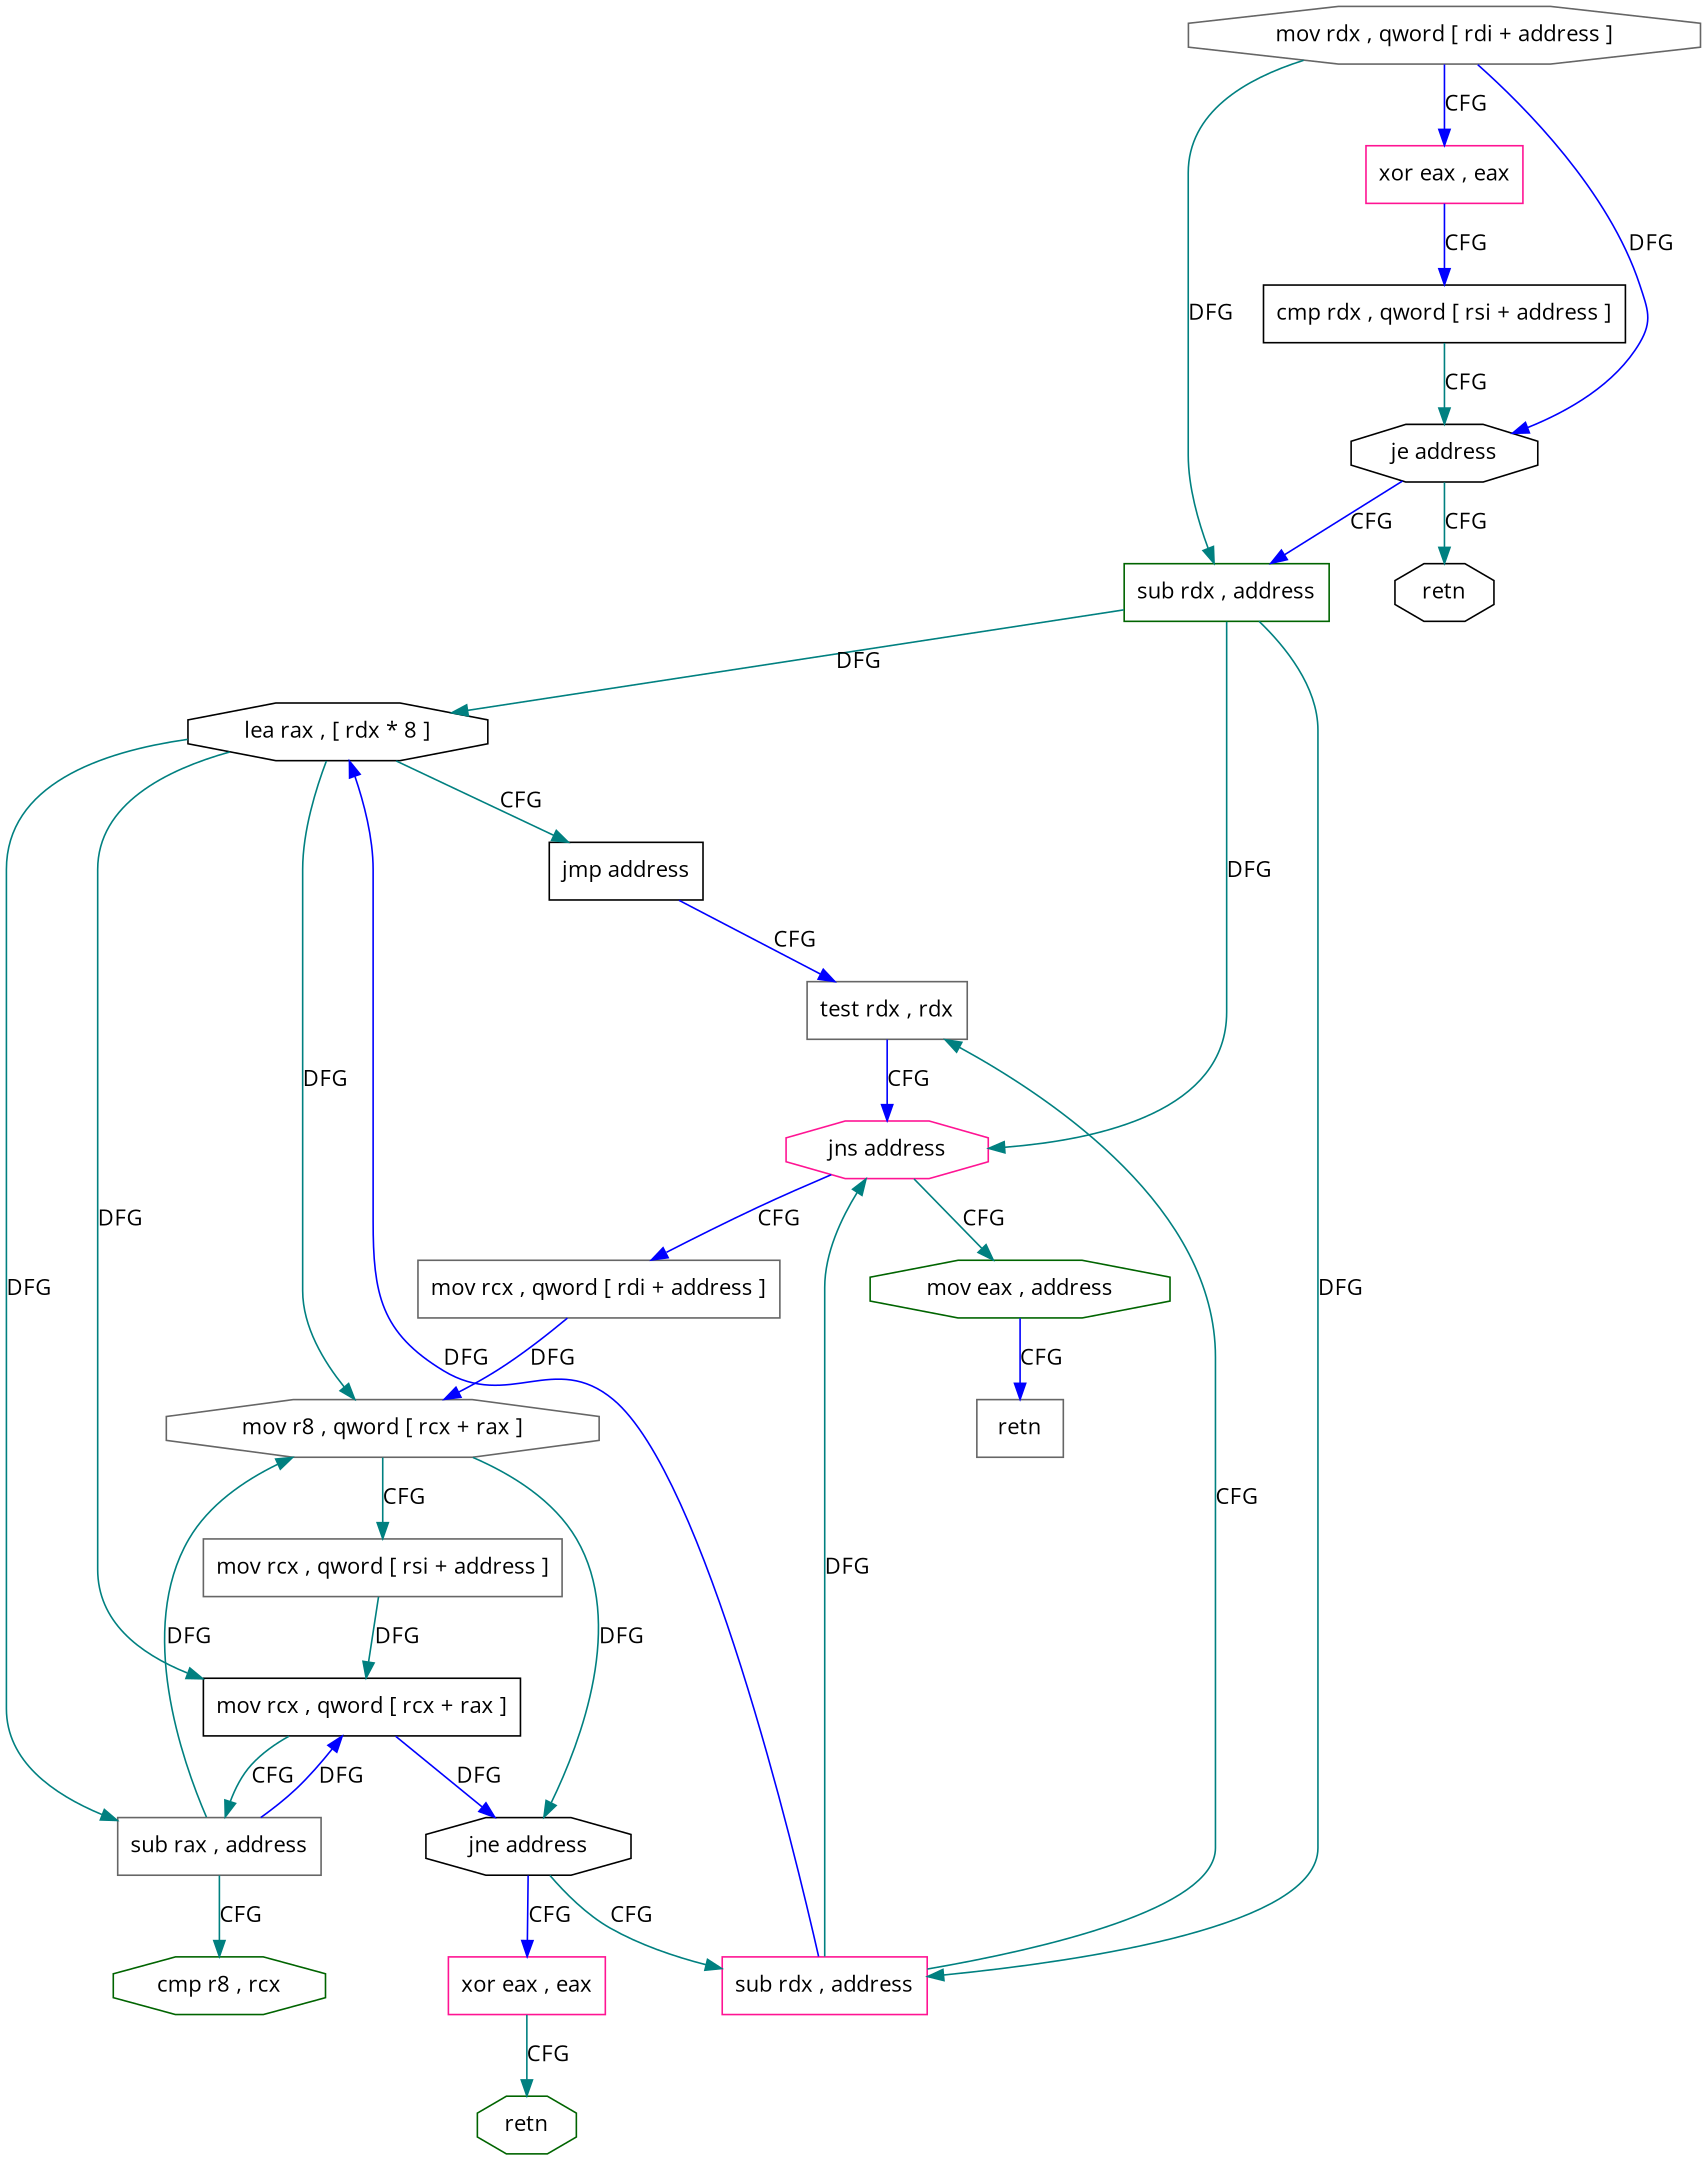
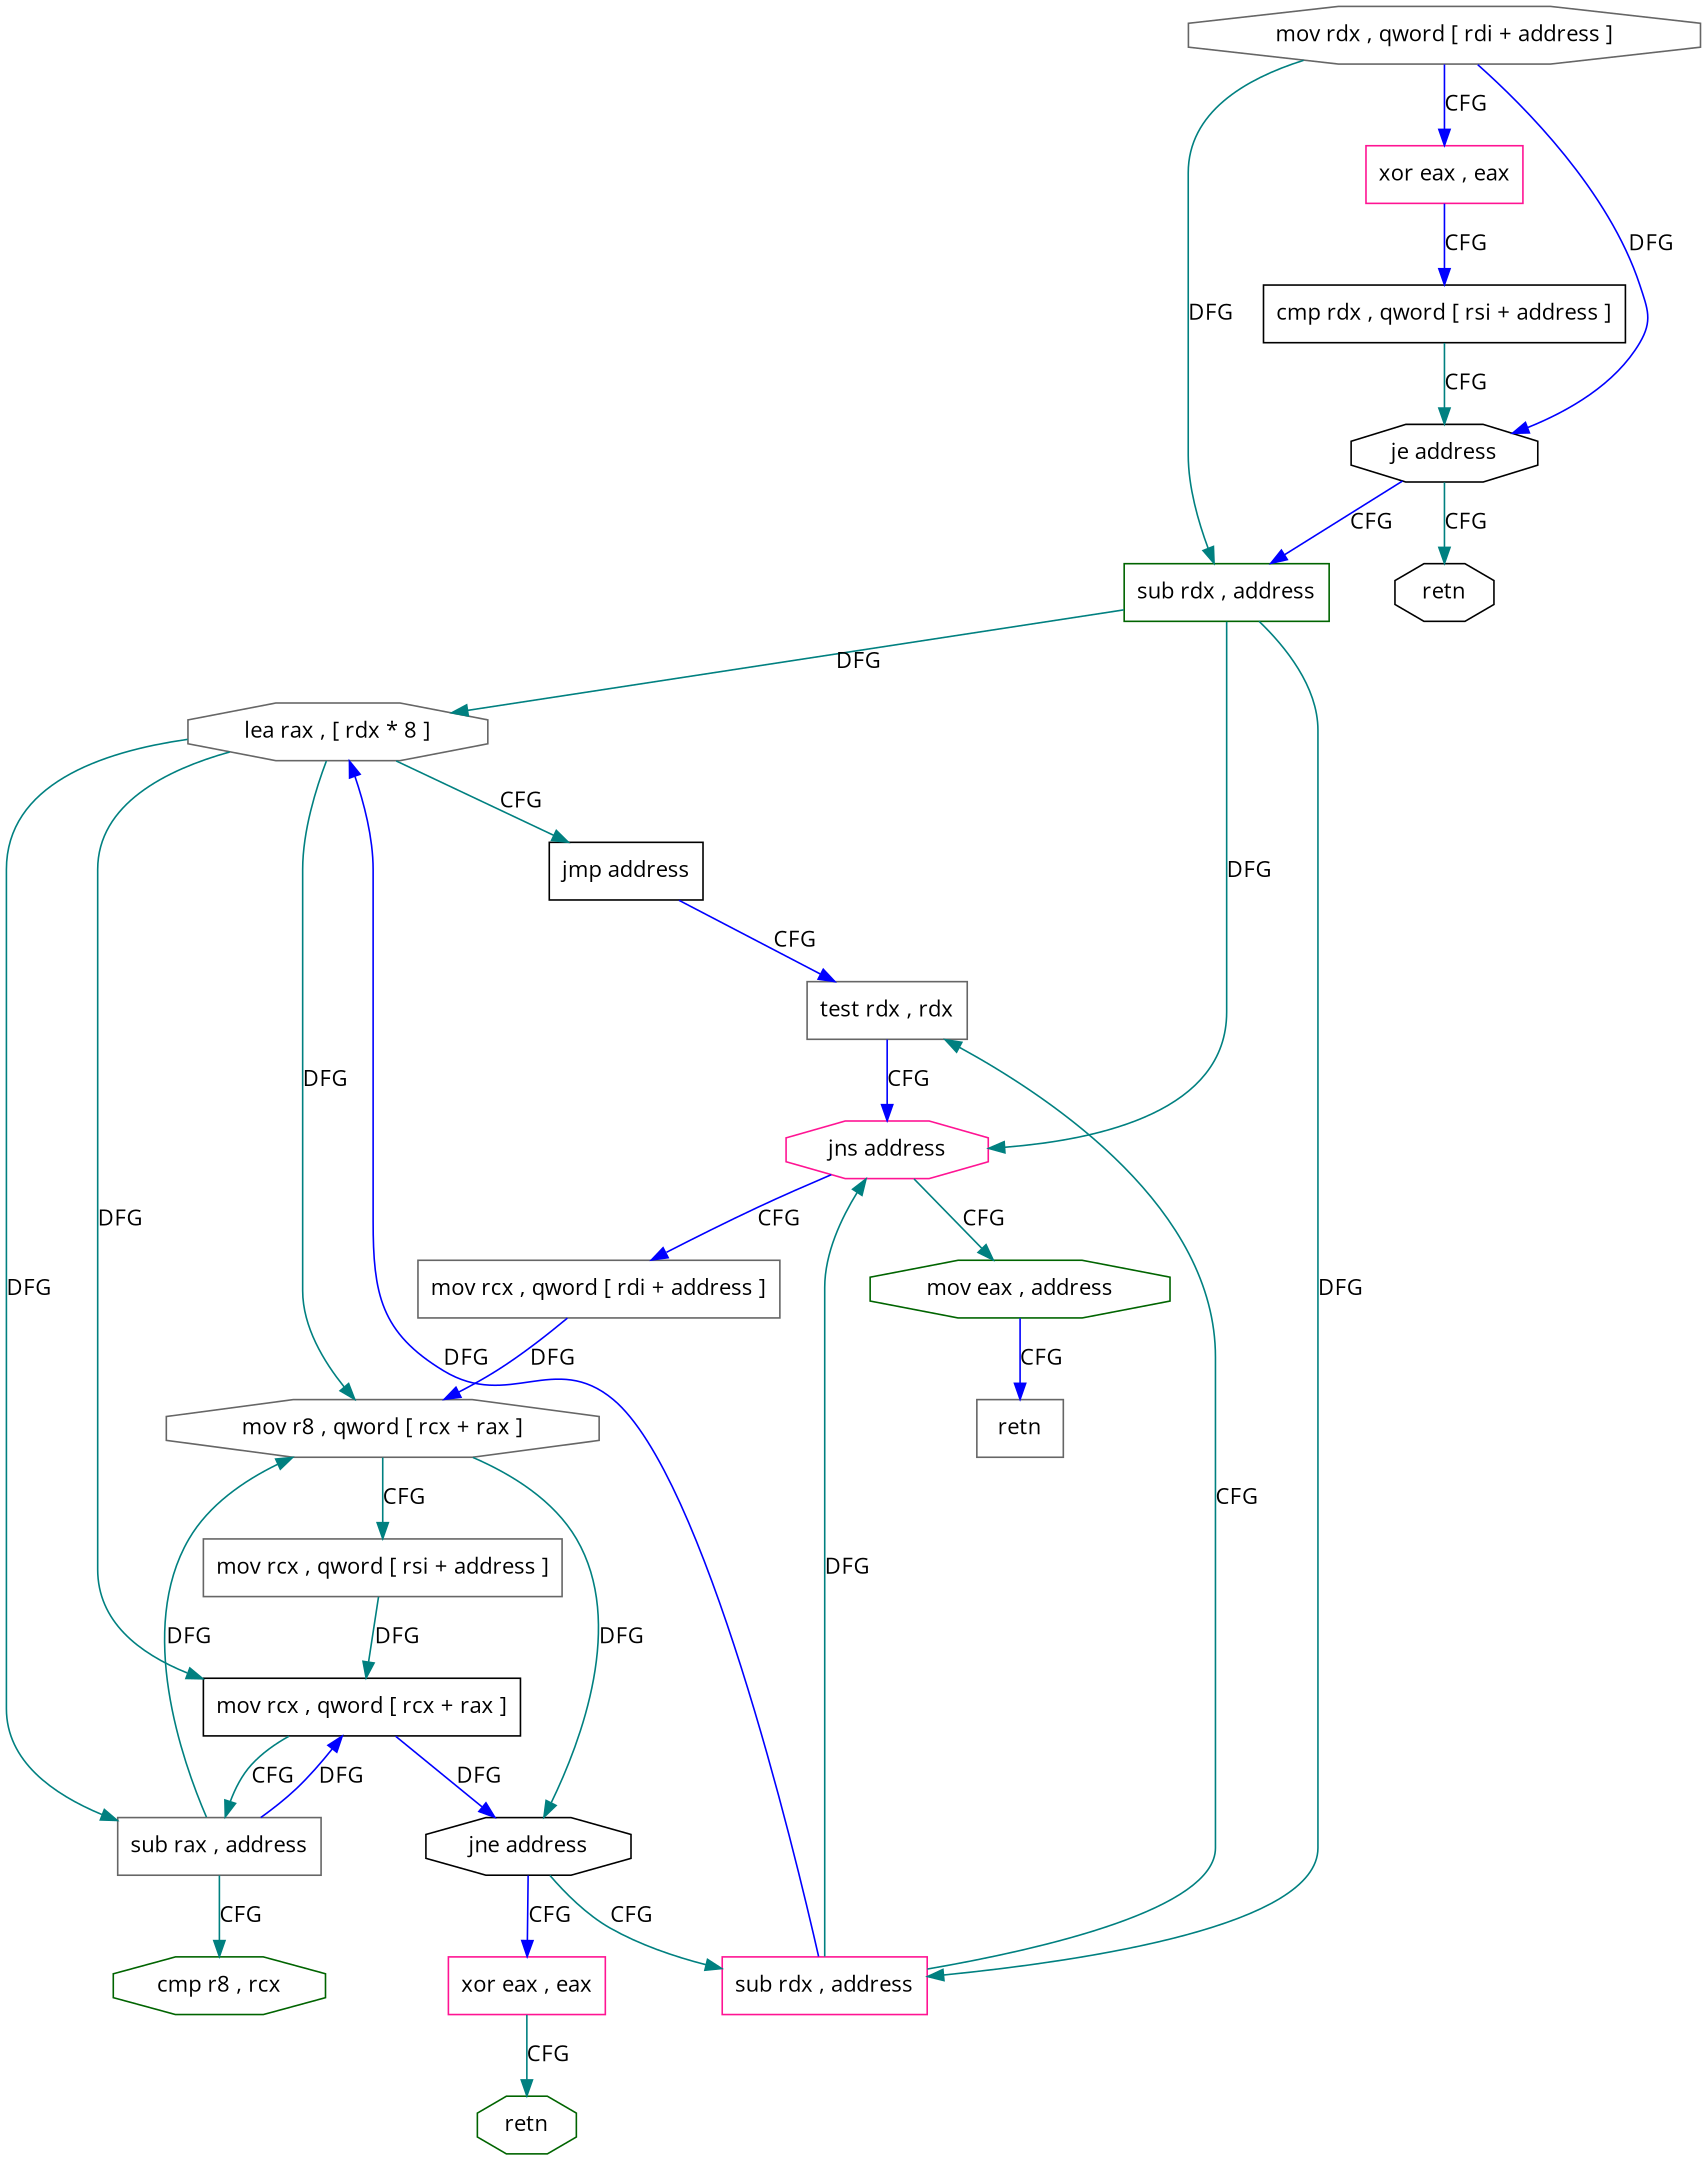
(338, 732) -> (338, 732)
